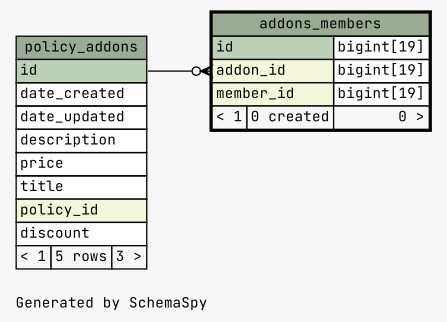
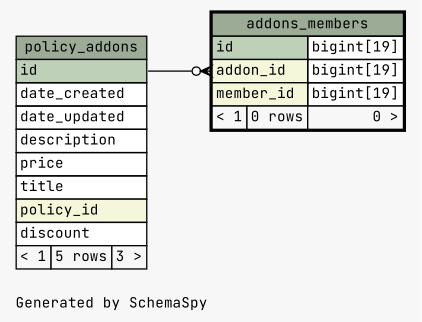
(290, 117) -> (277, 117)
